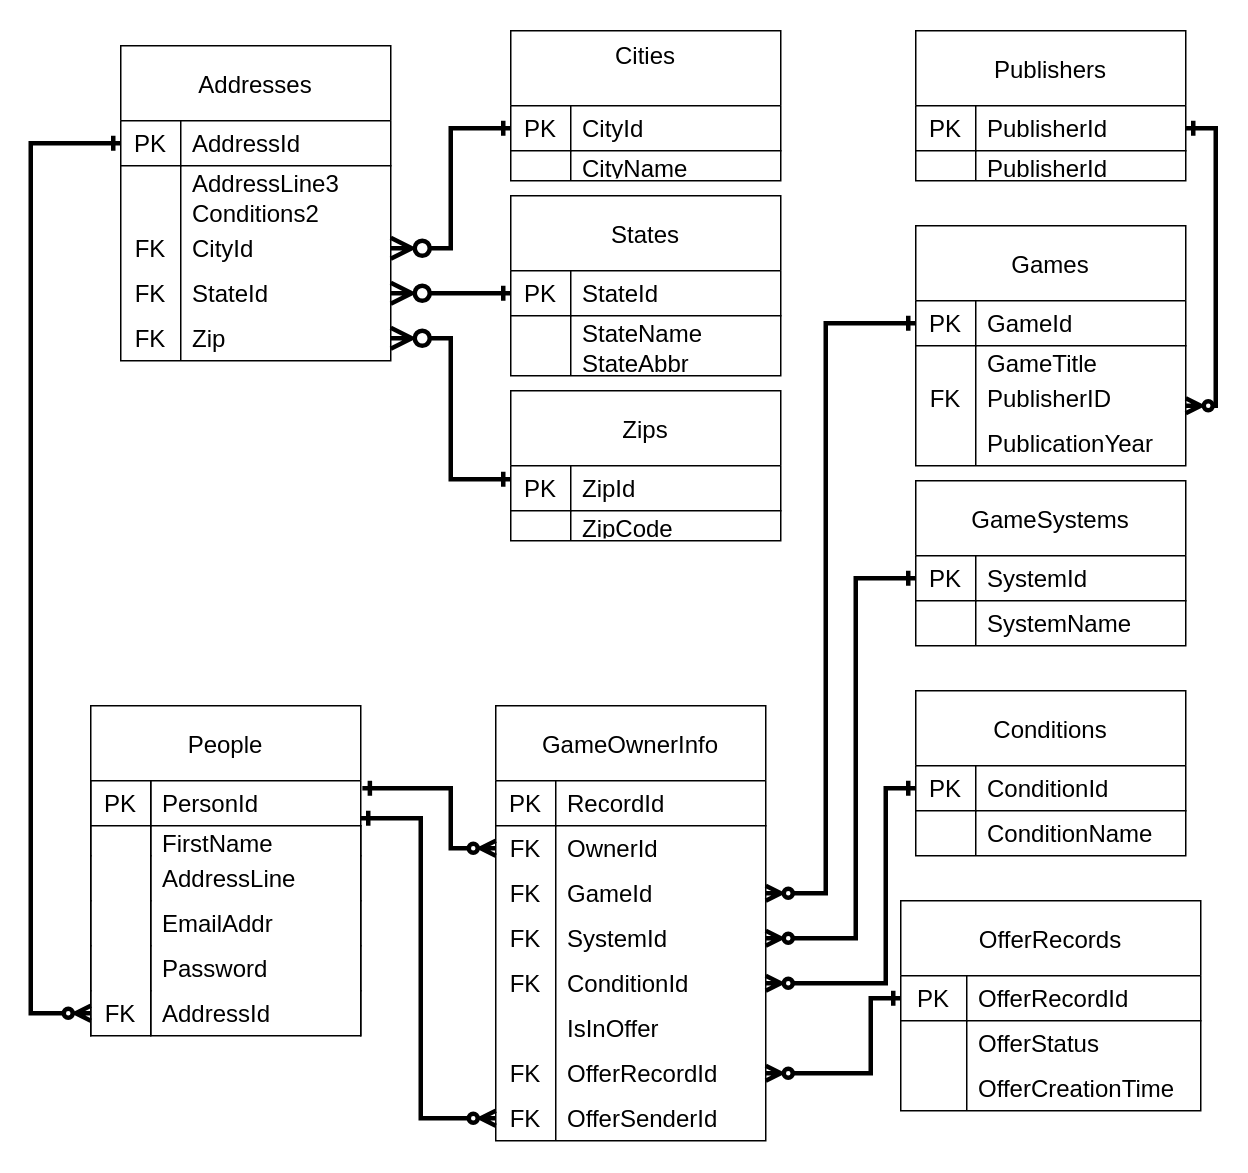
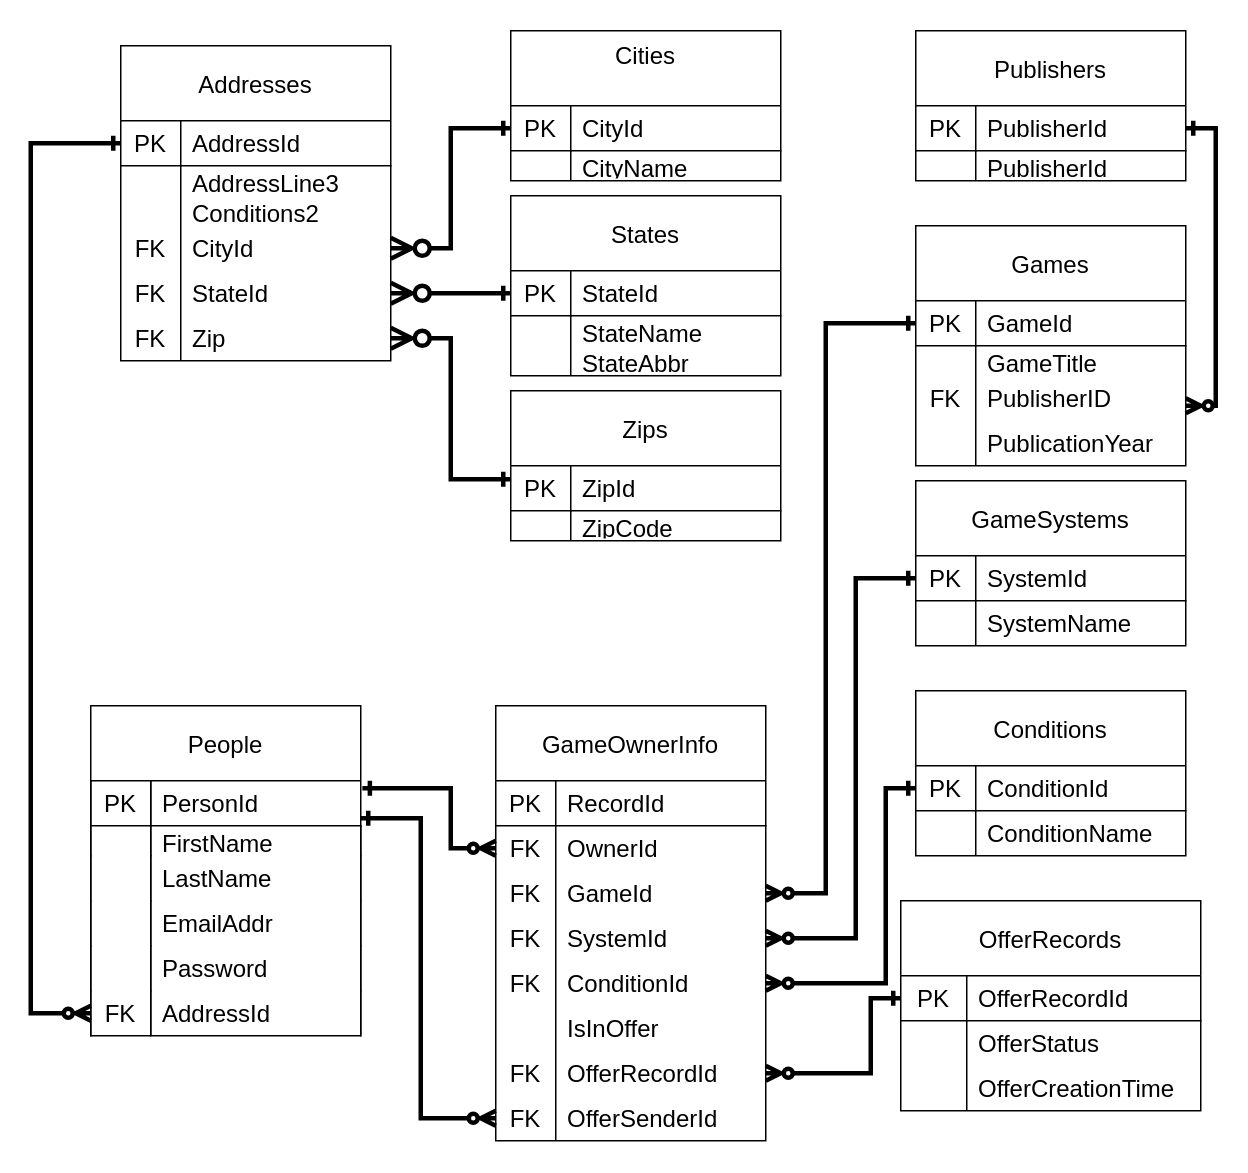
(234, 878) -> (217, 878)
